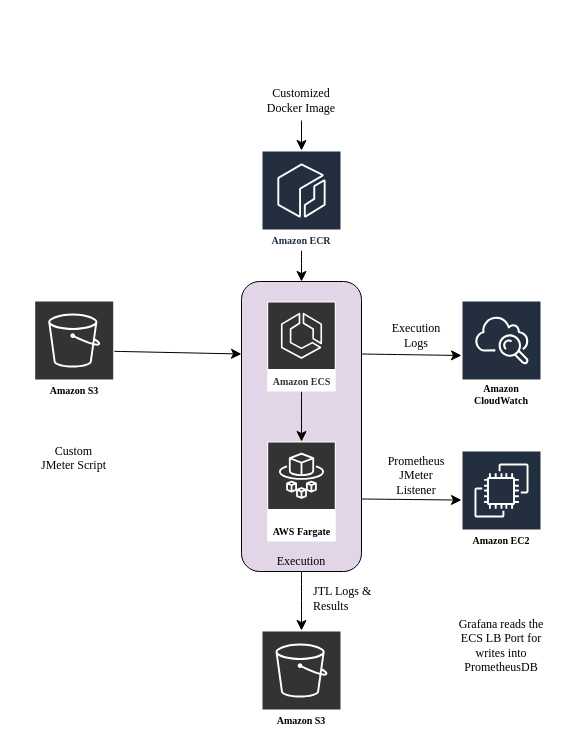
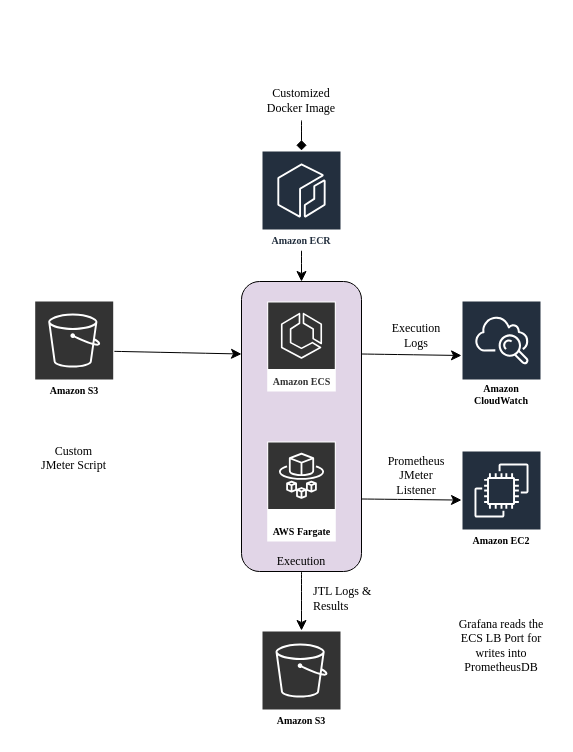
(302, 141) -> (302, 140)
(302, 413) -> none
